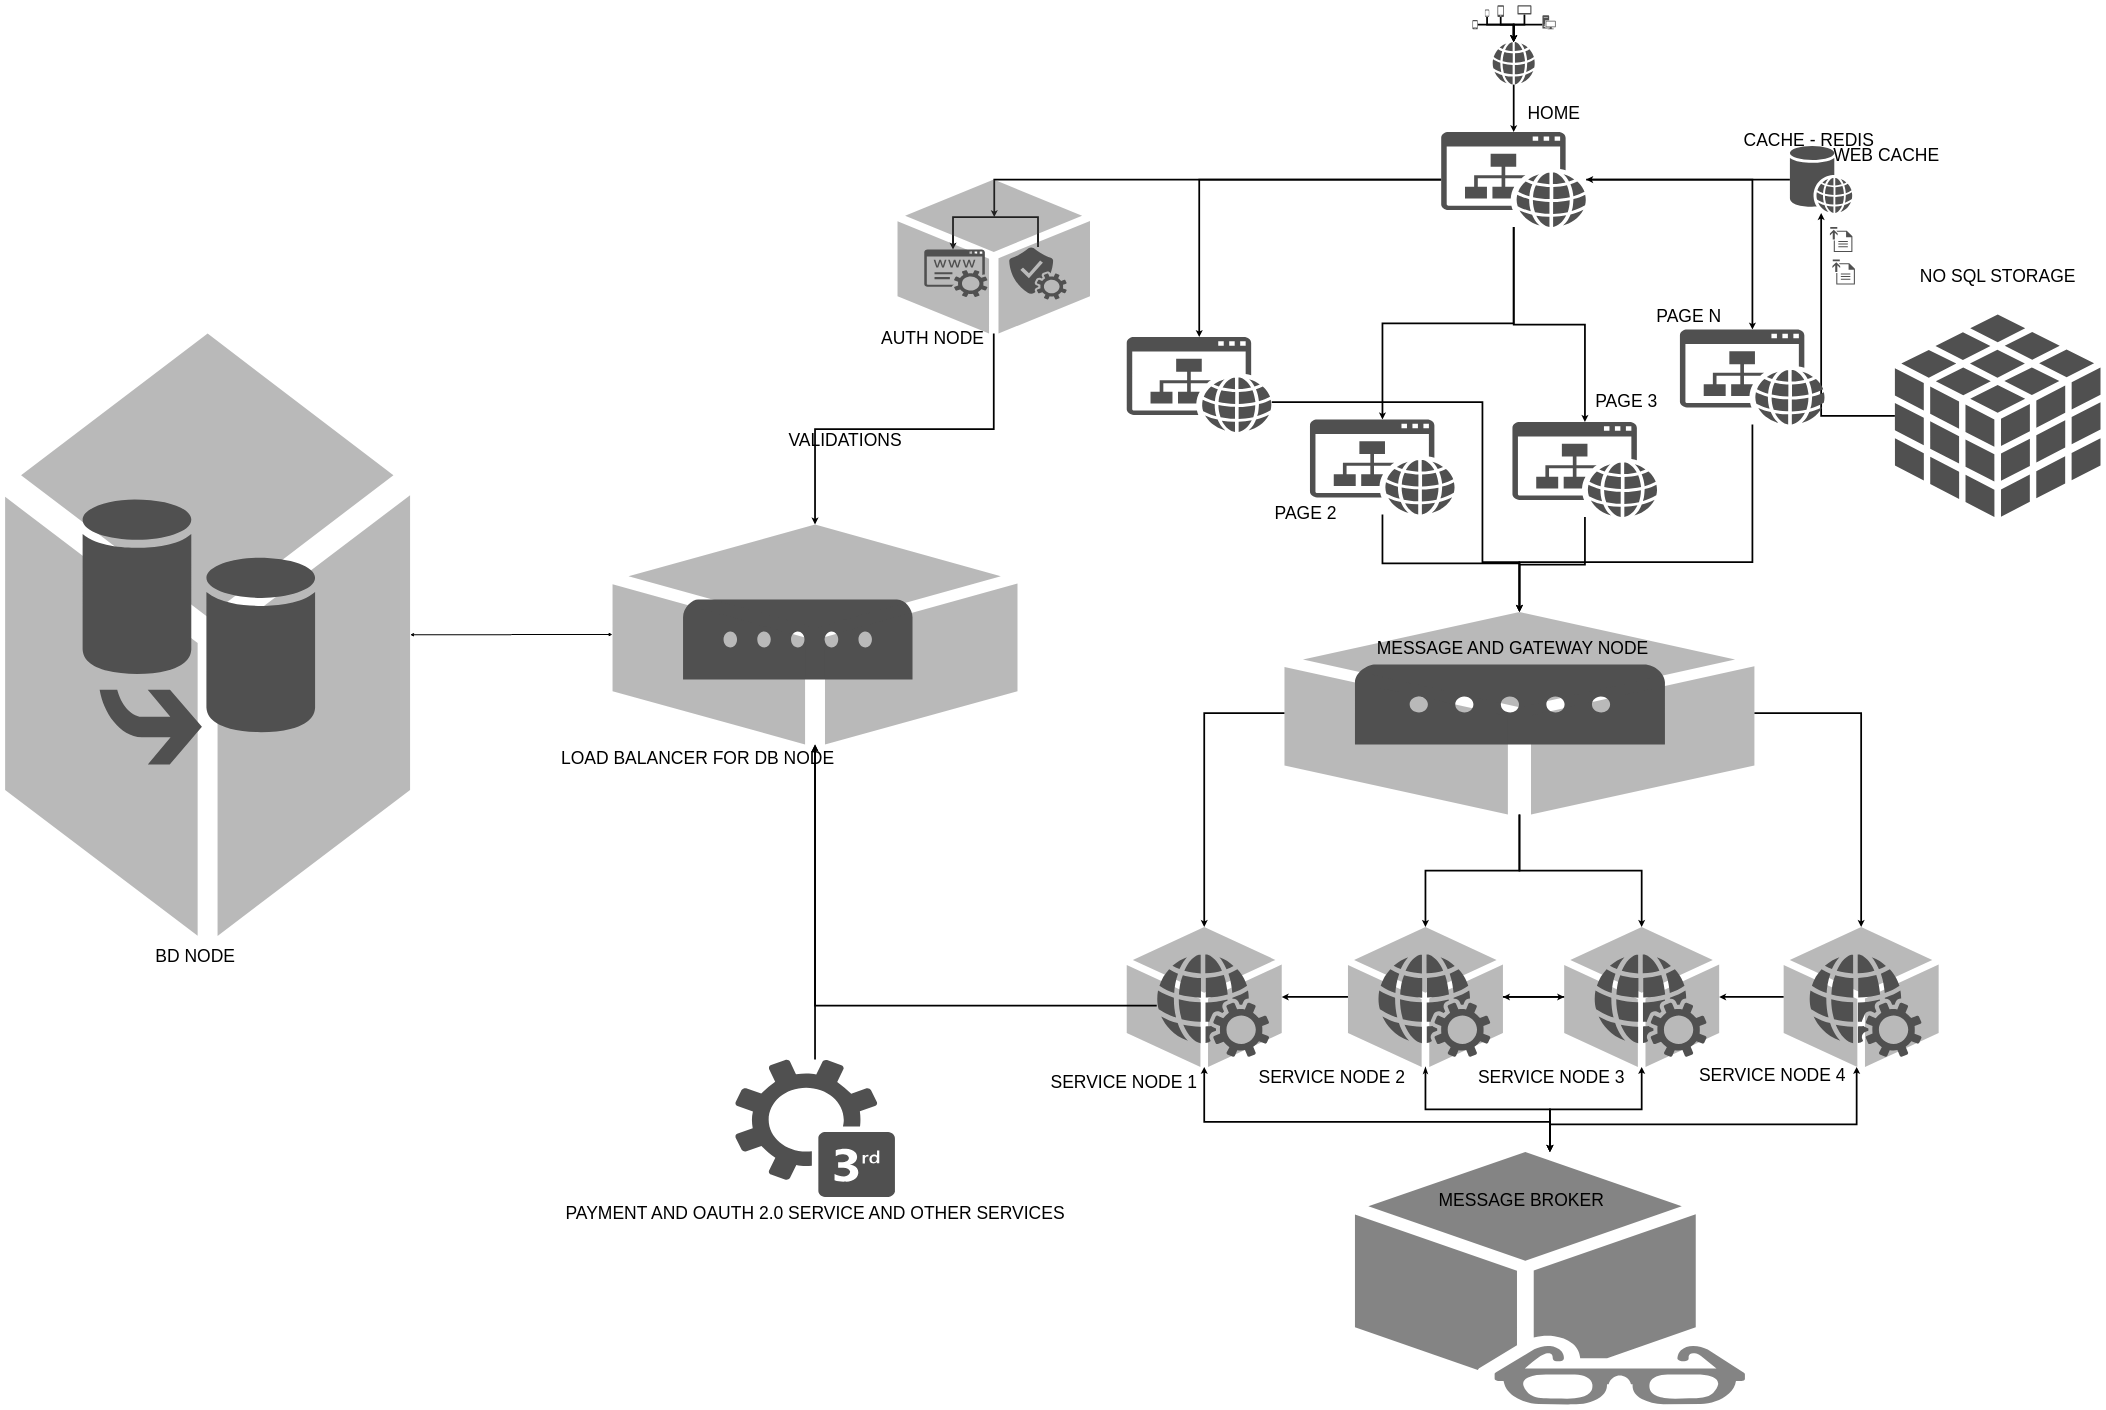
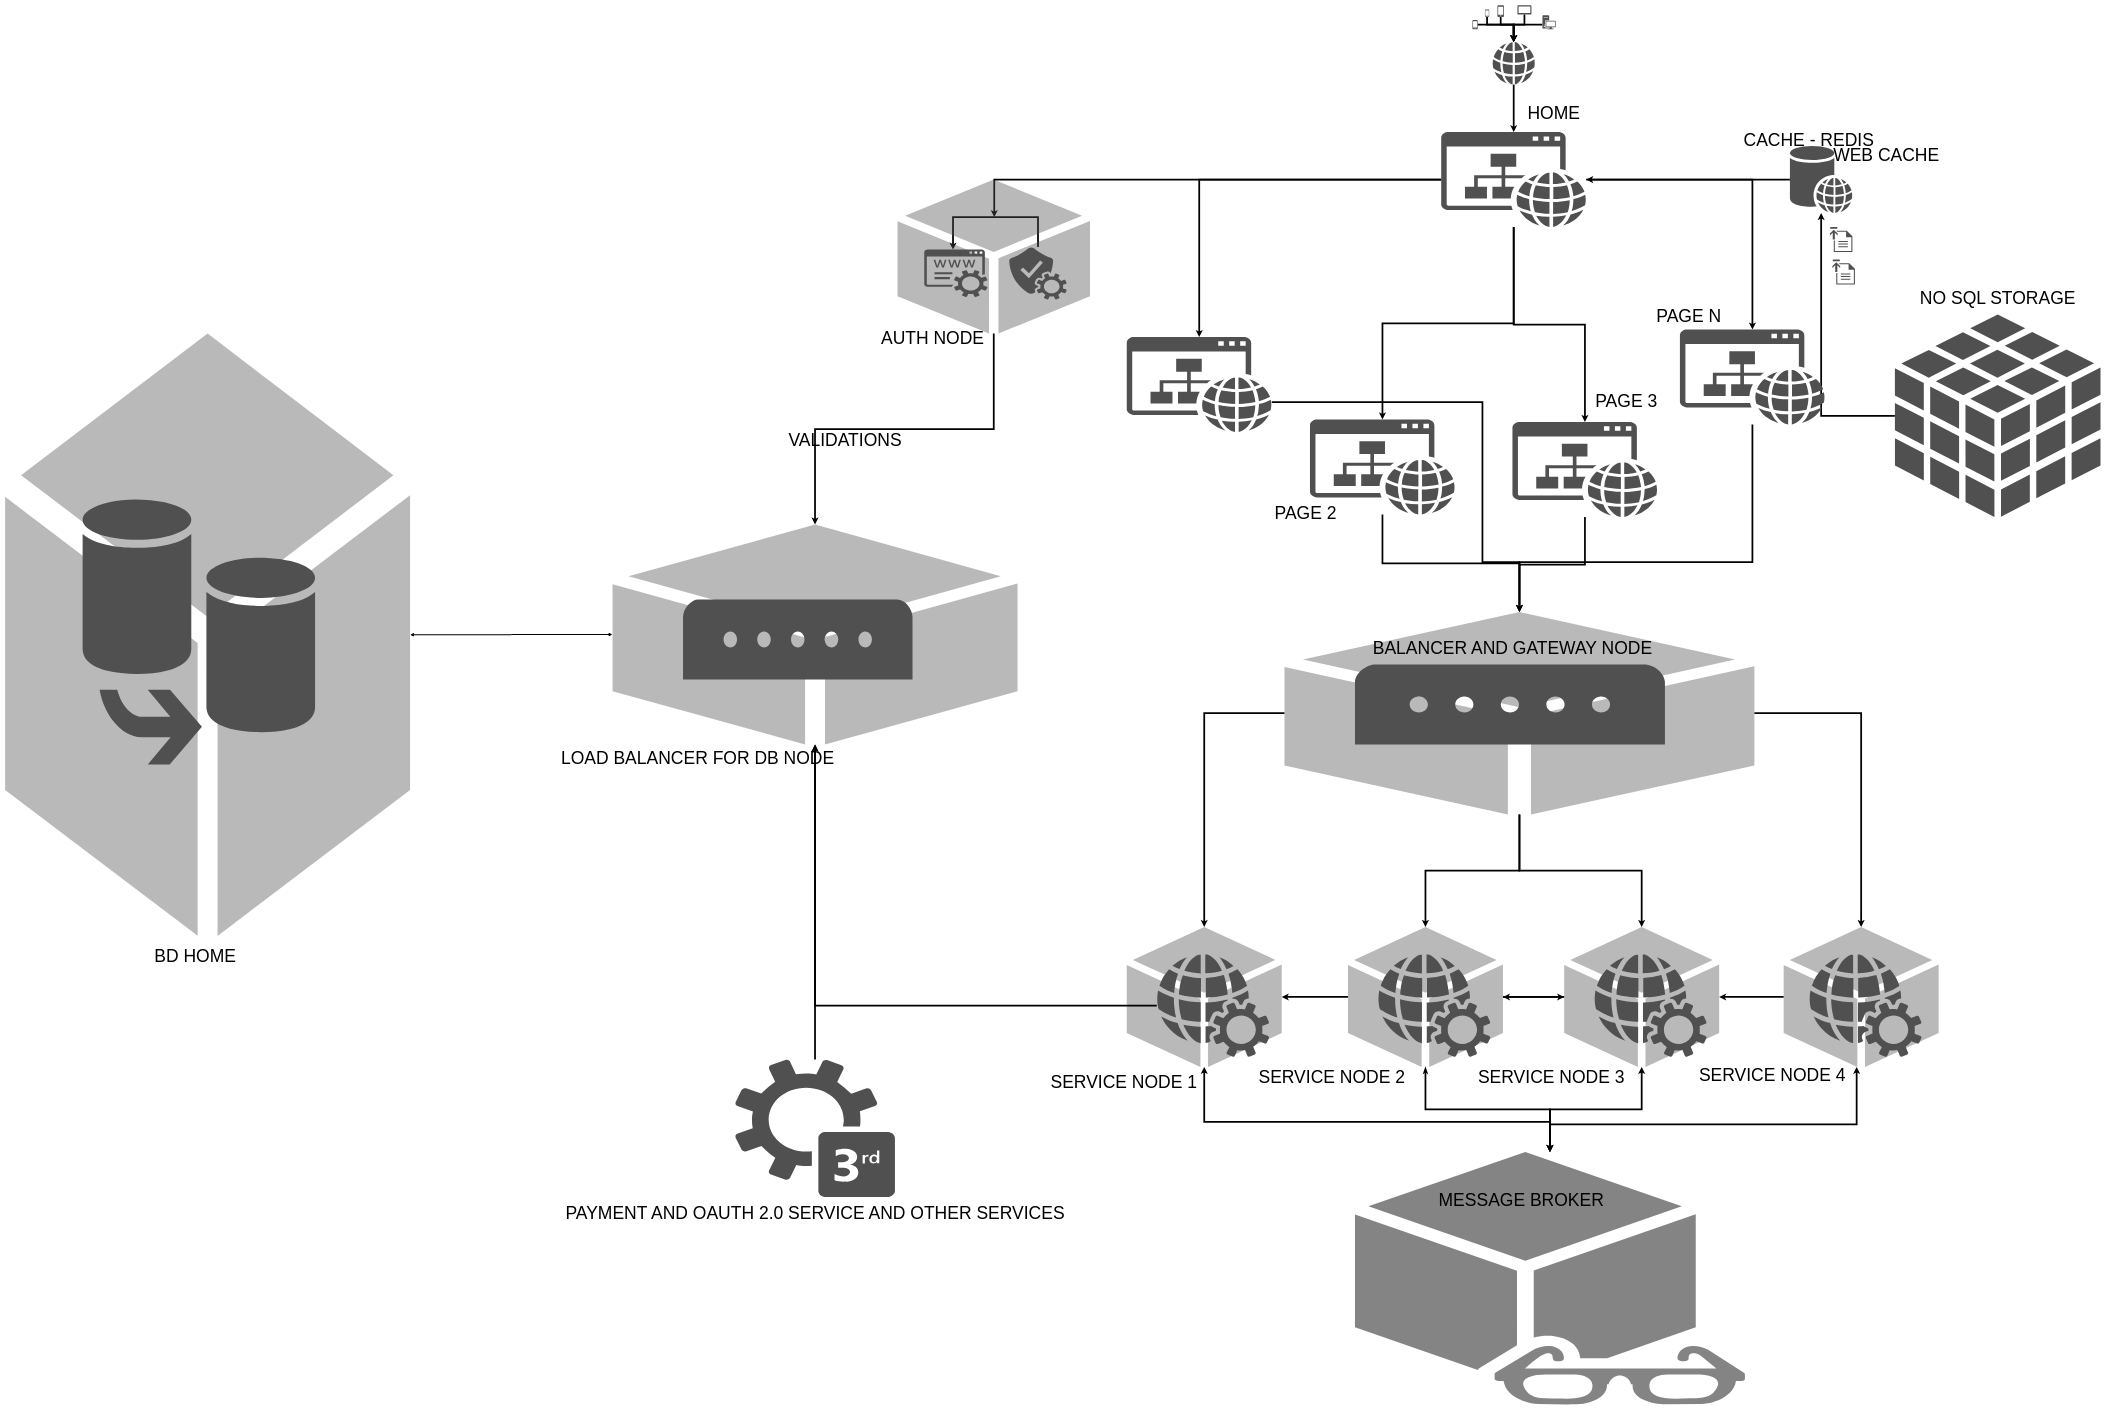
(1998, 276) -> (1998, 298)
(1513, 648) -> (1513, 648)
(195, 956) -> (195, 956)
